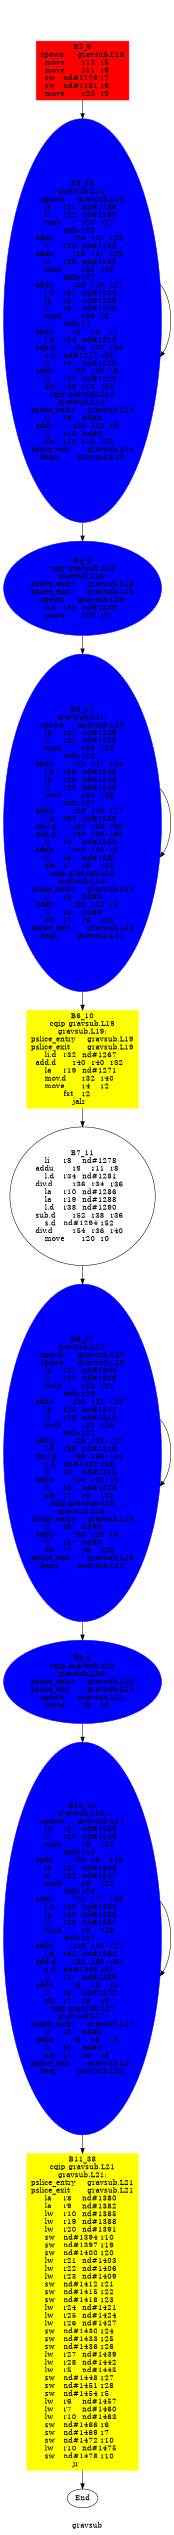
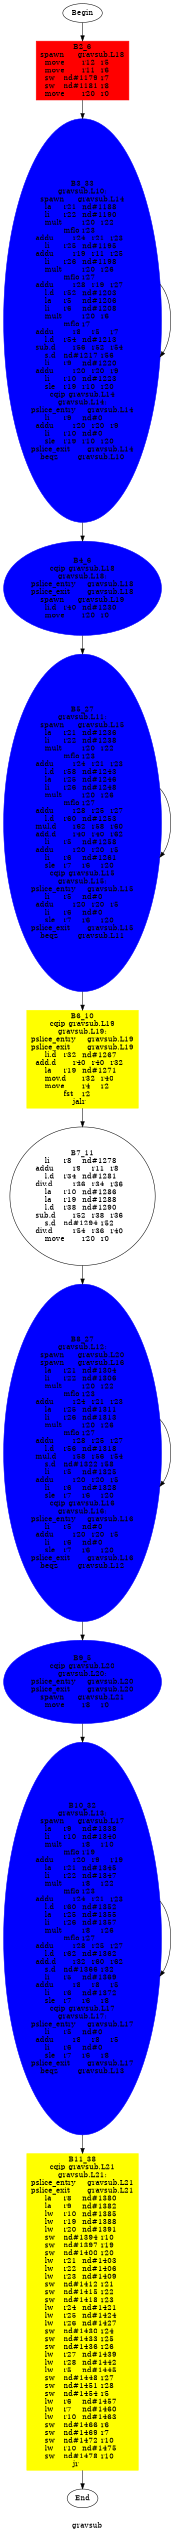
none -> (83, 13)
